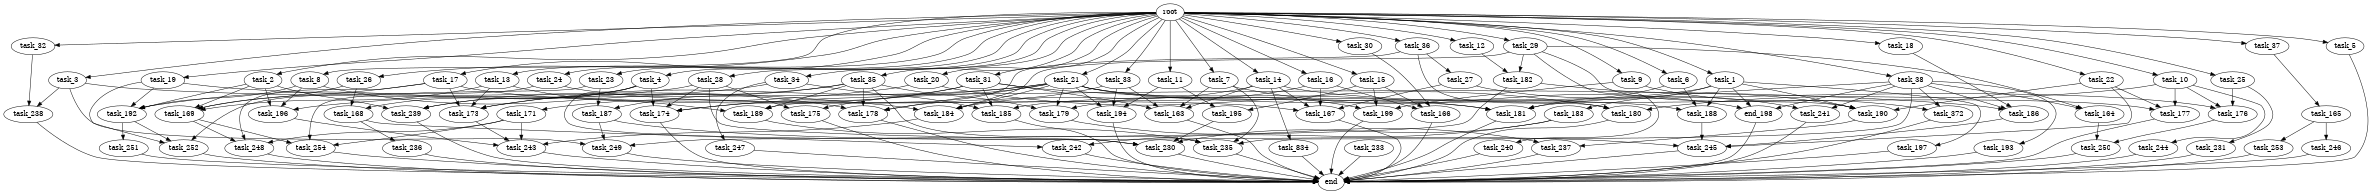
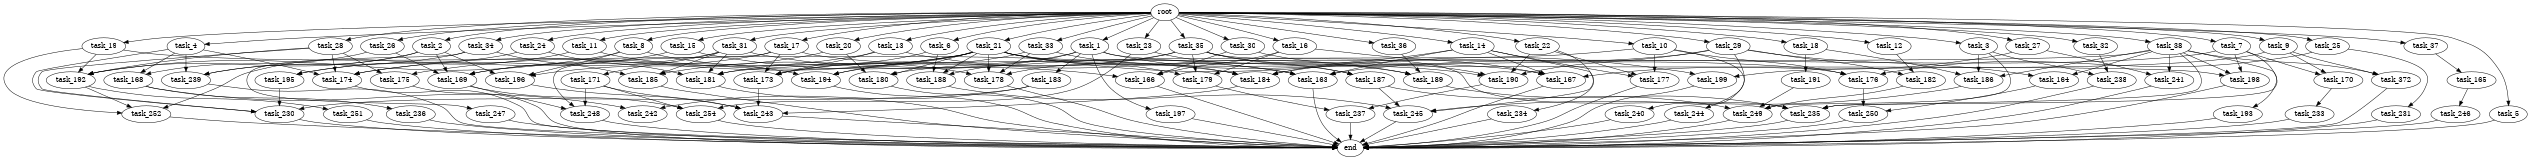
(1437, 62) -> (1594, 15)
none -> (1806, 80)
none -> (2338, 80)
(1696, 94) -> (1369, 64)
(1375, 95) -> none
(1499, 102) -> (935, 63)
(1759, 114) -> (2245, 80)
(1293, 148) -> (1512, 114)
(2269, 148) -> none
(1199, 171) -> none
